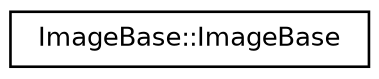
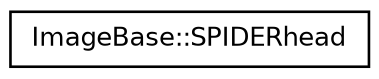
(190, 39) -> (190, 39)
